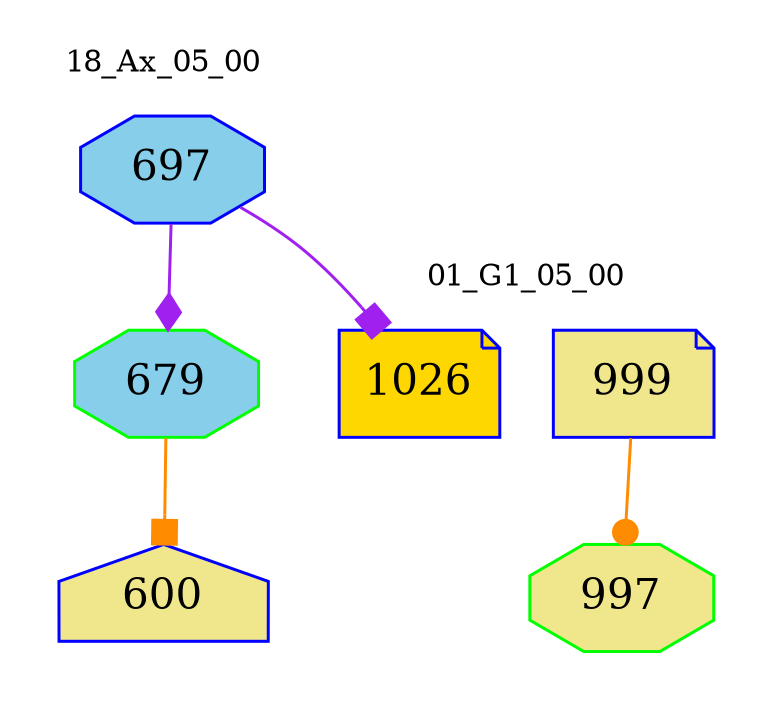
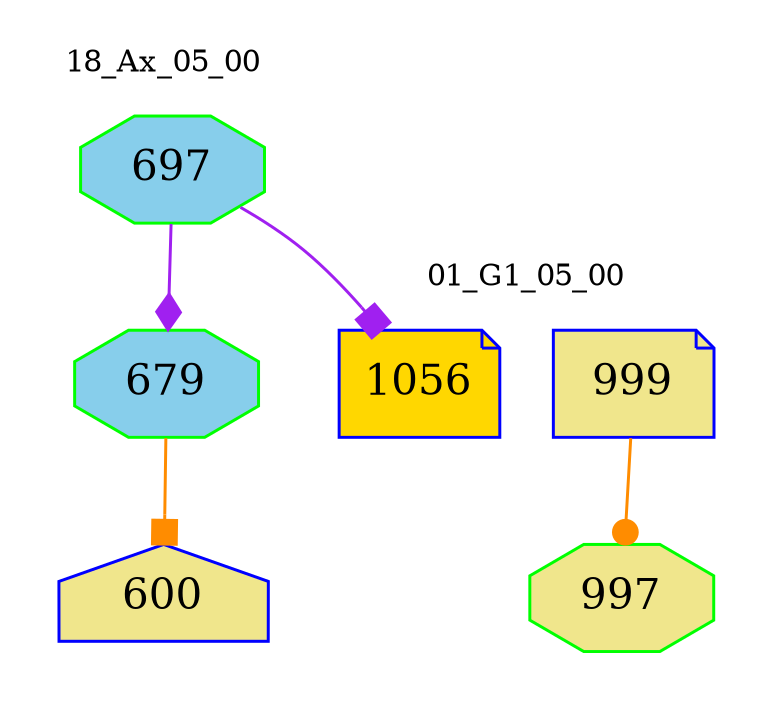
(173, 170) -> (173, 170)
(419, 384) -> (419, 384)
